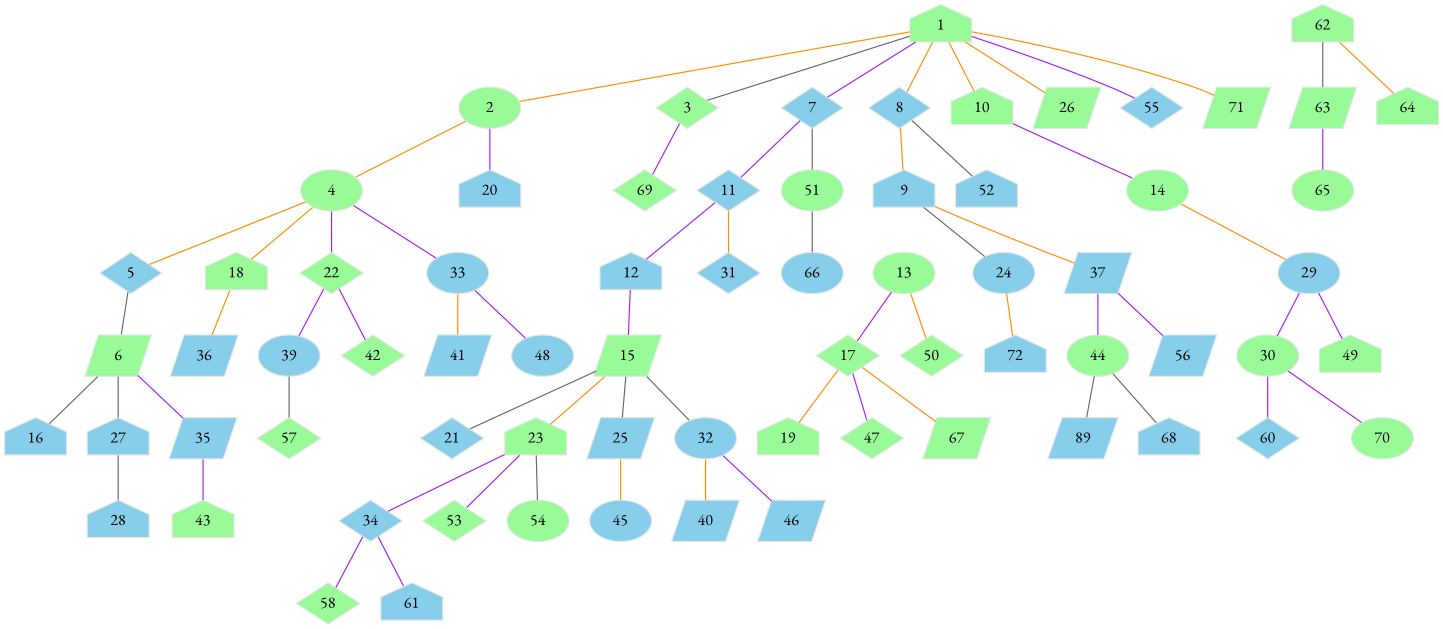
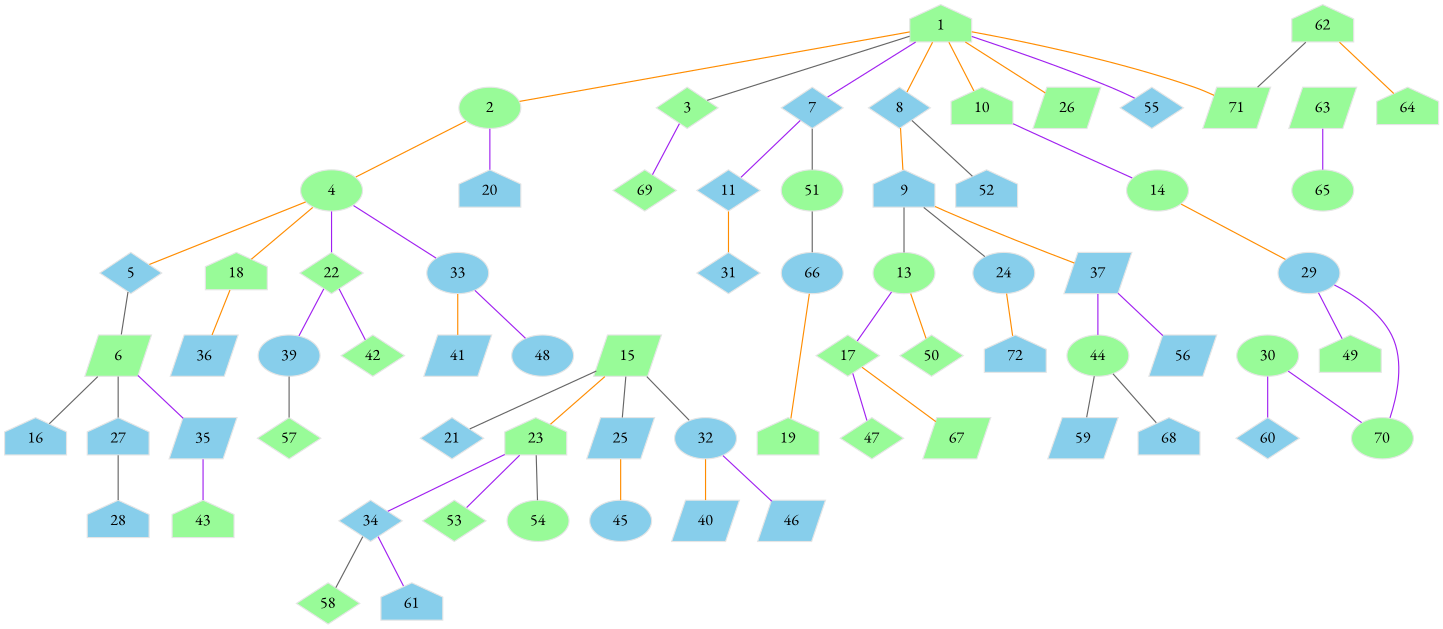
(1323, 65) -> (1282, 65)
none -> (904, 230)
(631, 273) -> none
(1288, 314) -> (1393, 339)
(818, 396) -> (800, 356)
(1083, 438) -> (1083, 438)
(349, 562) -> (349, 562)
